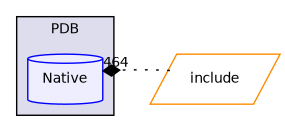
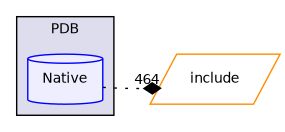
(145, 70) -> (123, 88)
